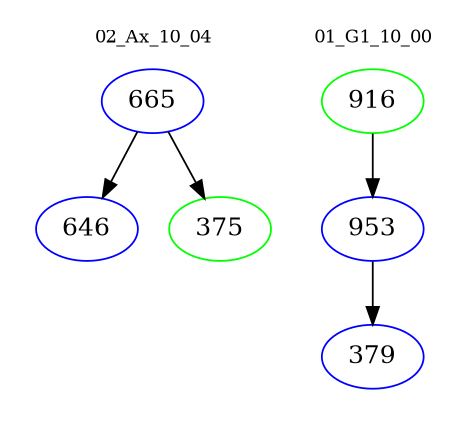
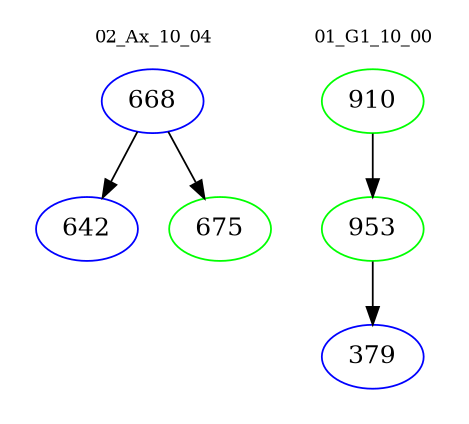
(153, 101) -> (153, 101)
(373, 101) -> (373, 101)
(87, 229) -> (87, 229)
(220, 229) -> (220, 229)
(373, 229) -> (373, 229)
